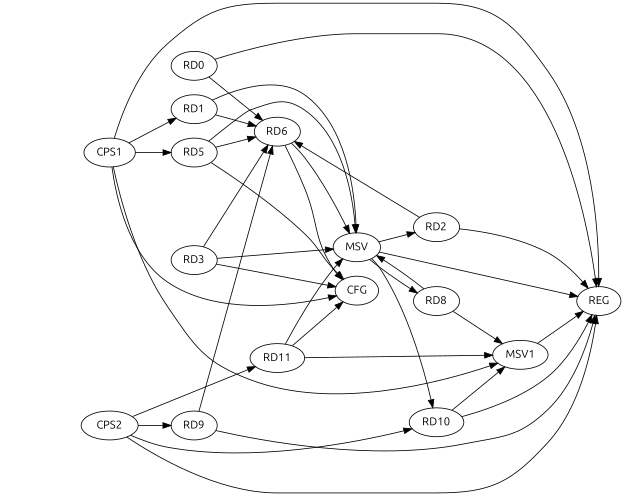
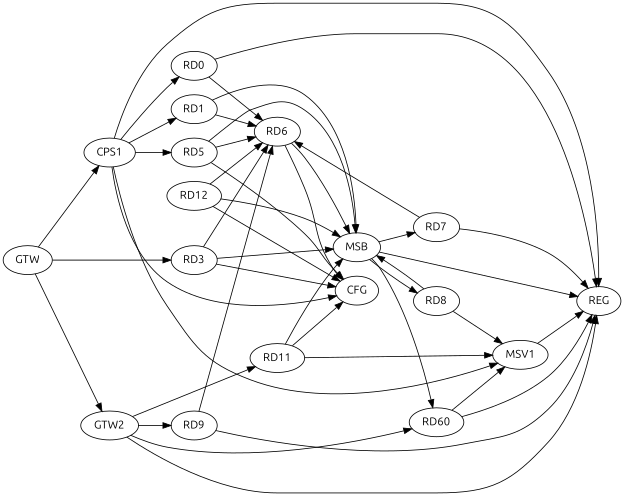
none -> (146, 110)
none -> (194, 196)
(437, 227) -> (437, 227)
(357, 247) -> (357, 247)
none -> (28, 260)
(437, 422) -> (437, 422)
(110, 425) -> (110, 425)
